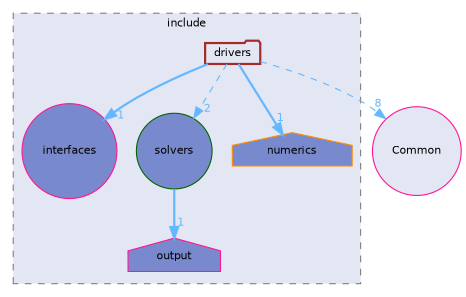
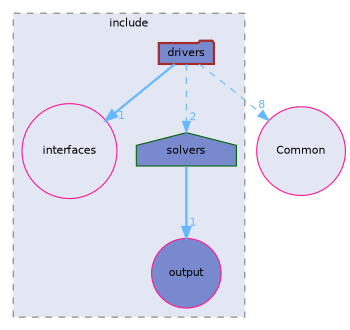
(233, 53) -> (186, 53)
(69, 151) -> (69, 151)
(174, 151) -> (186, 151)
(292, 151) -> none
(174, 257) -> (186, 273)
